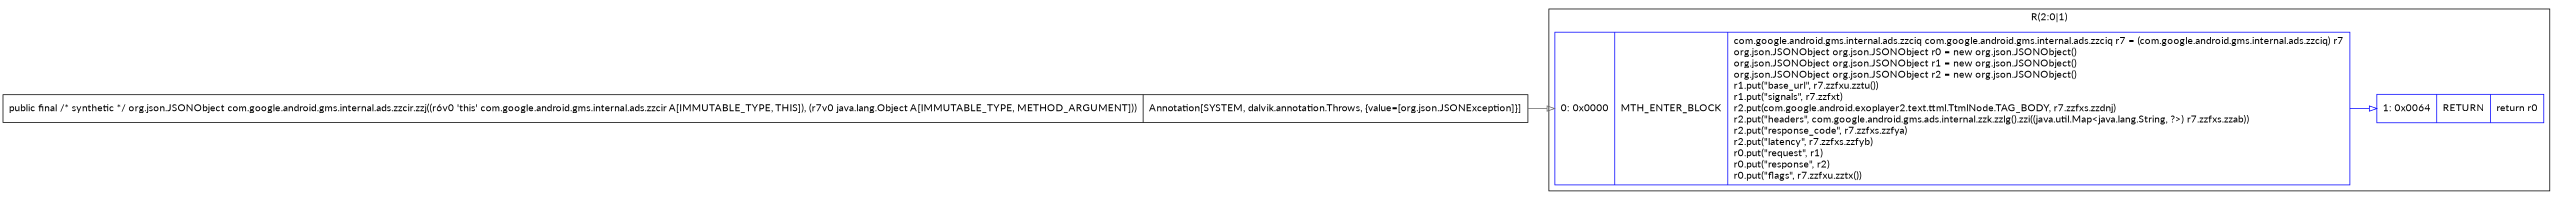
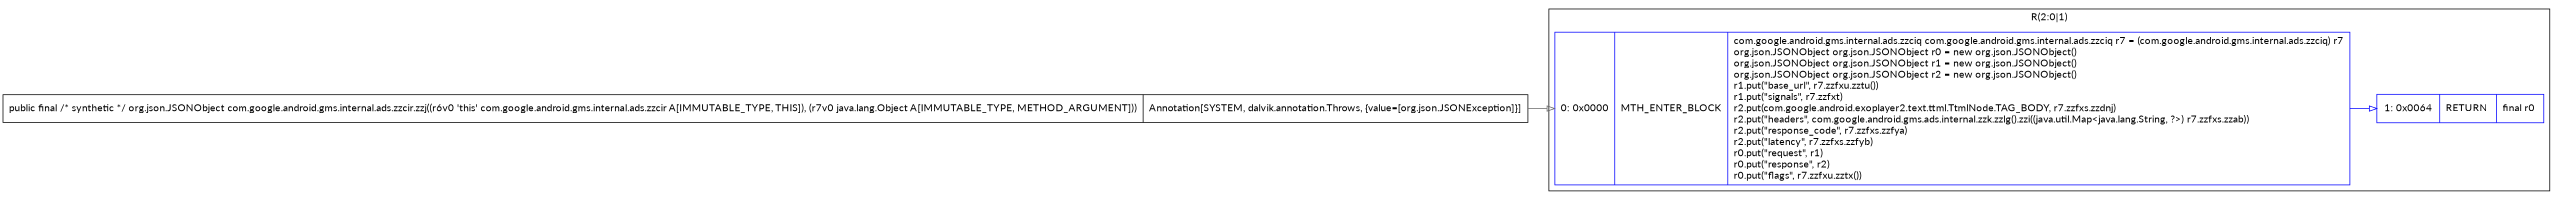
(2517, 108) -> (2519, 108)
